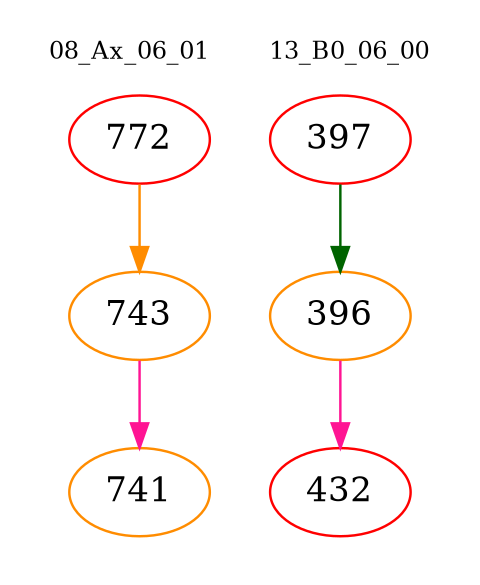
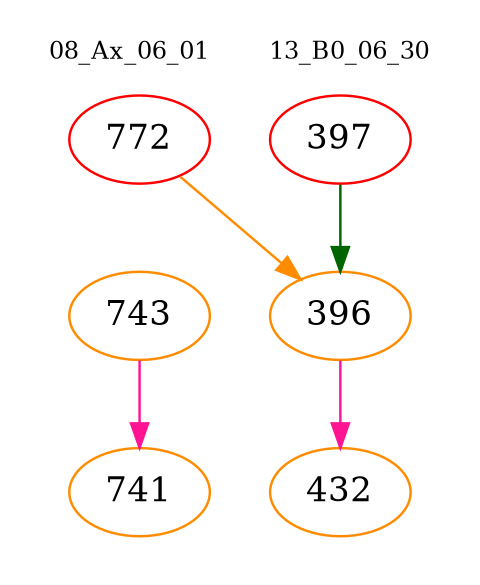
(350, 53) -> (350, 53)
(140, 216) -> (213, 205)
(340, 492) -> (340, 492)
